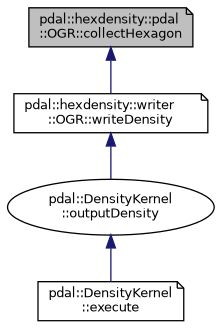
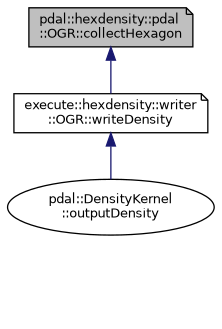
(111, 113) -> (111, 113)
(111, 301) -> none
